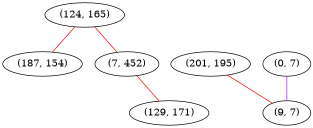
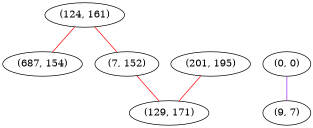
(85, 15) -> (85, 15)
(43, 64) -> (43, 64)
(127, 64) -> (127, 64)
(287, 64) -> (287, 64)
(250, 89) -> (190, 89)
